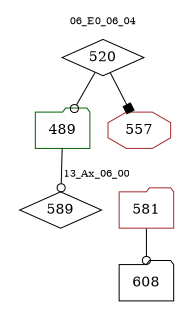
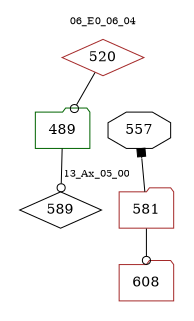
(103, 58) -> (103, 58)
(118, 88) -> (143, 175)
(139, 130) -> (139, 130)
(97, 174) -> (97, 174)
(146, 283) -> (146, 283)
